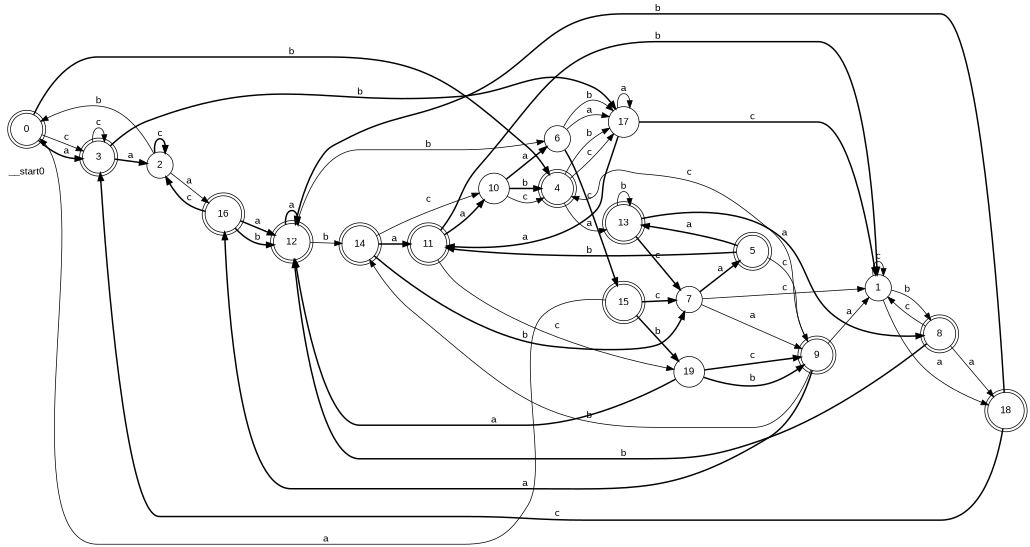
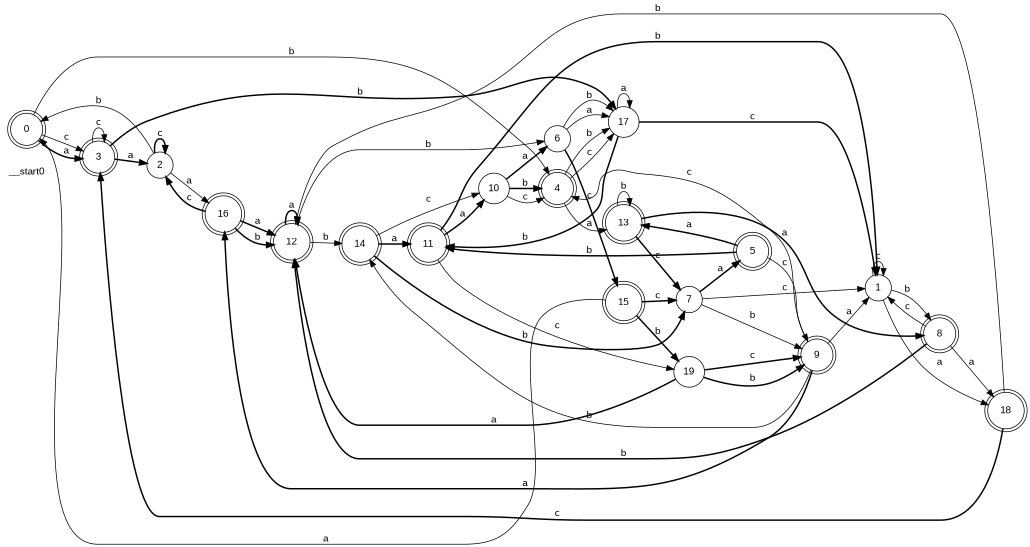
(774, 14) -> (774, 14)
(294, 57) -> (294, 57)
(525, 237) -> (525, 237)
(753, 315) -> (753, 315)
